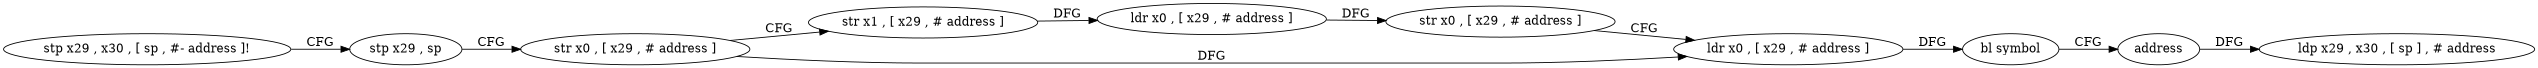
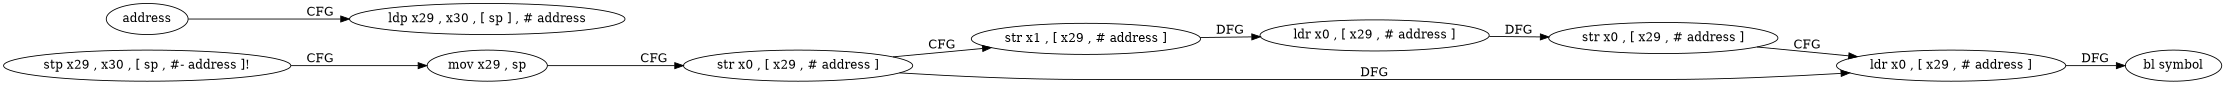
(2230, 43) -> (320, 13)
(406, 49) -> (487, 66)
(2084, 49) -> none
